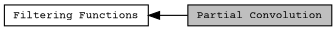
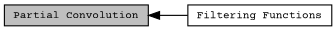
(174, 15) -> (174, 15)
